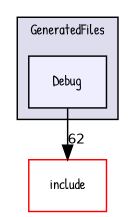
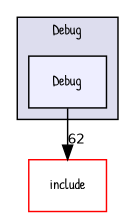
(68, 31) -> (68, 31)
